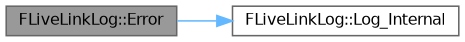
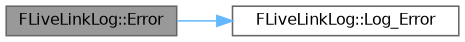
(346, 21) -> (346, 21)
